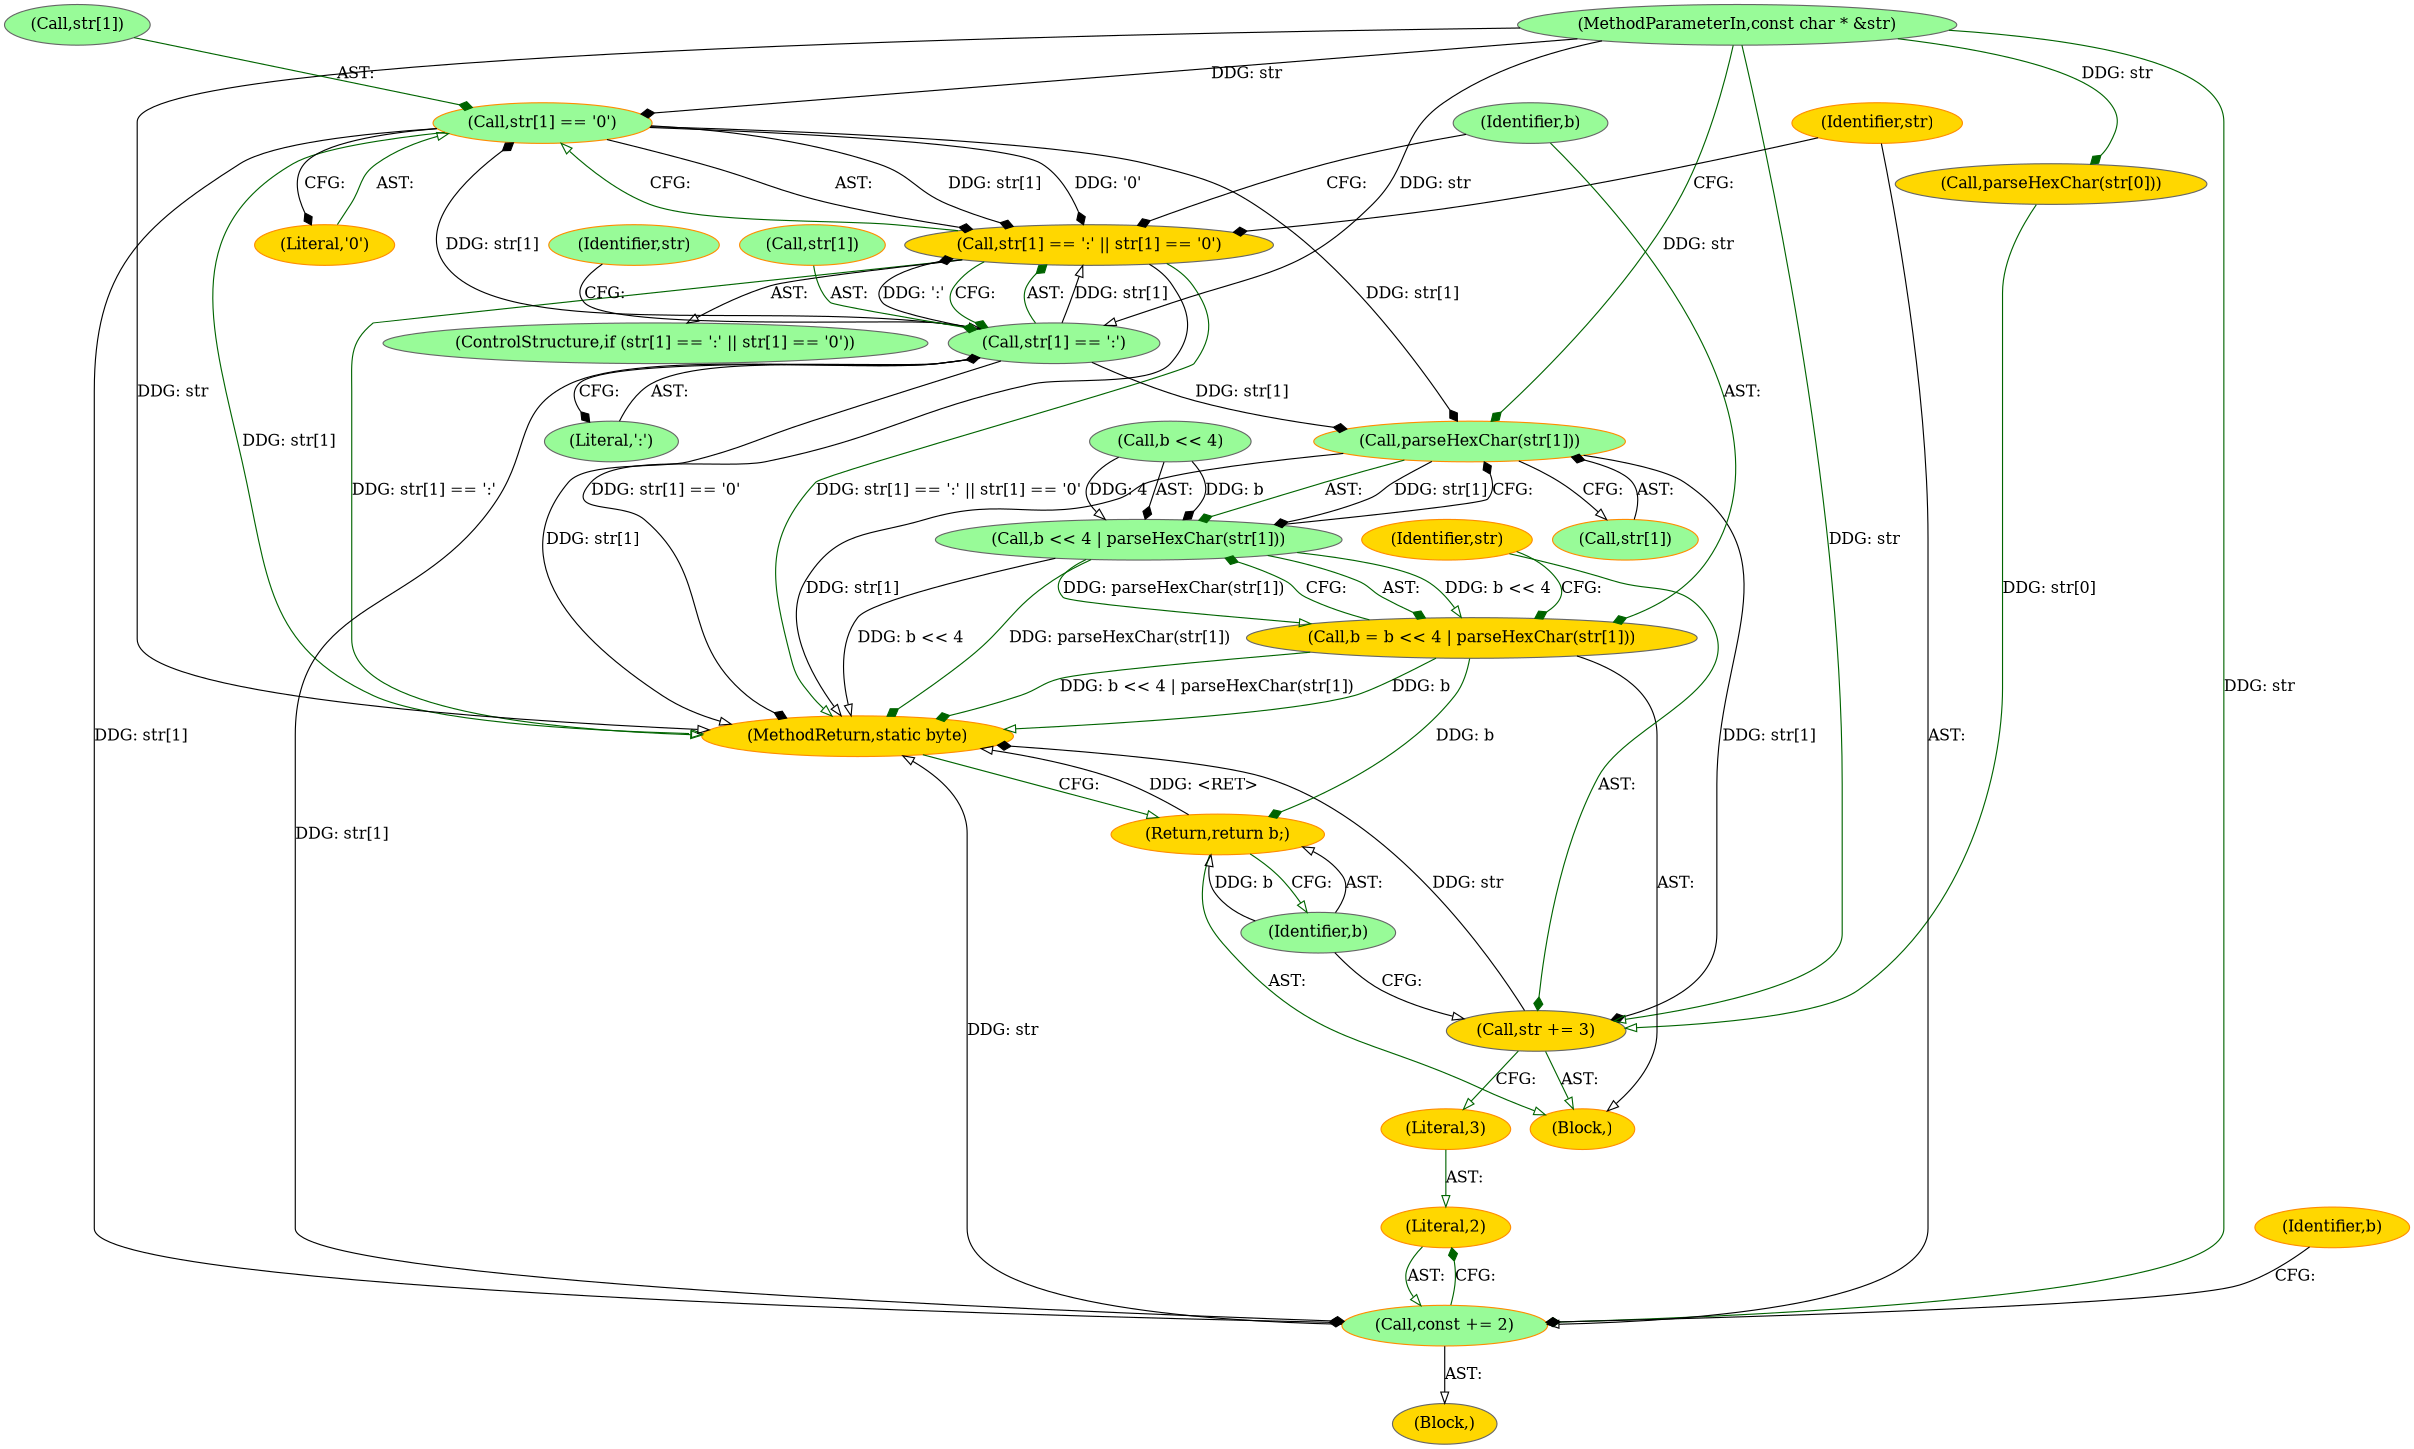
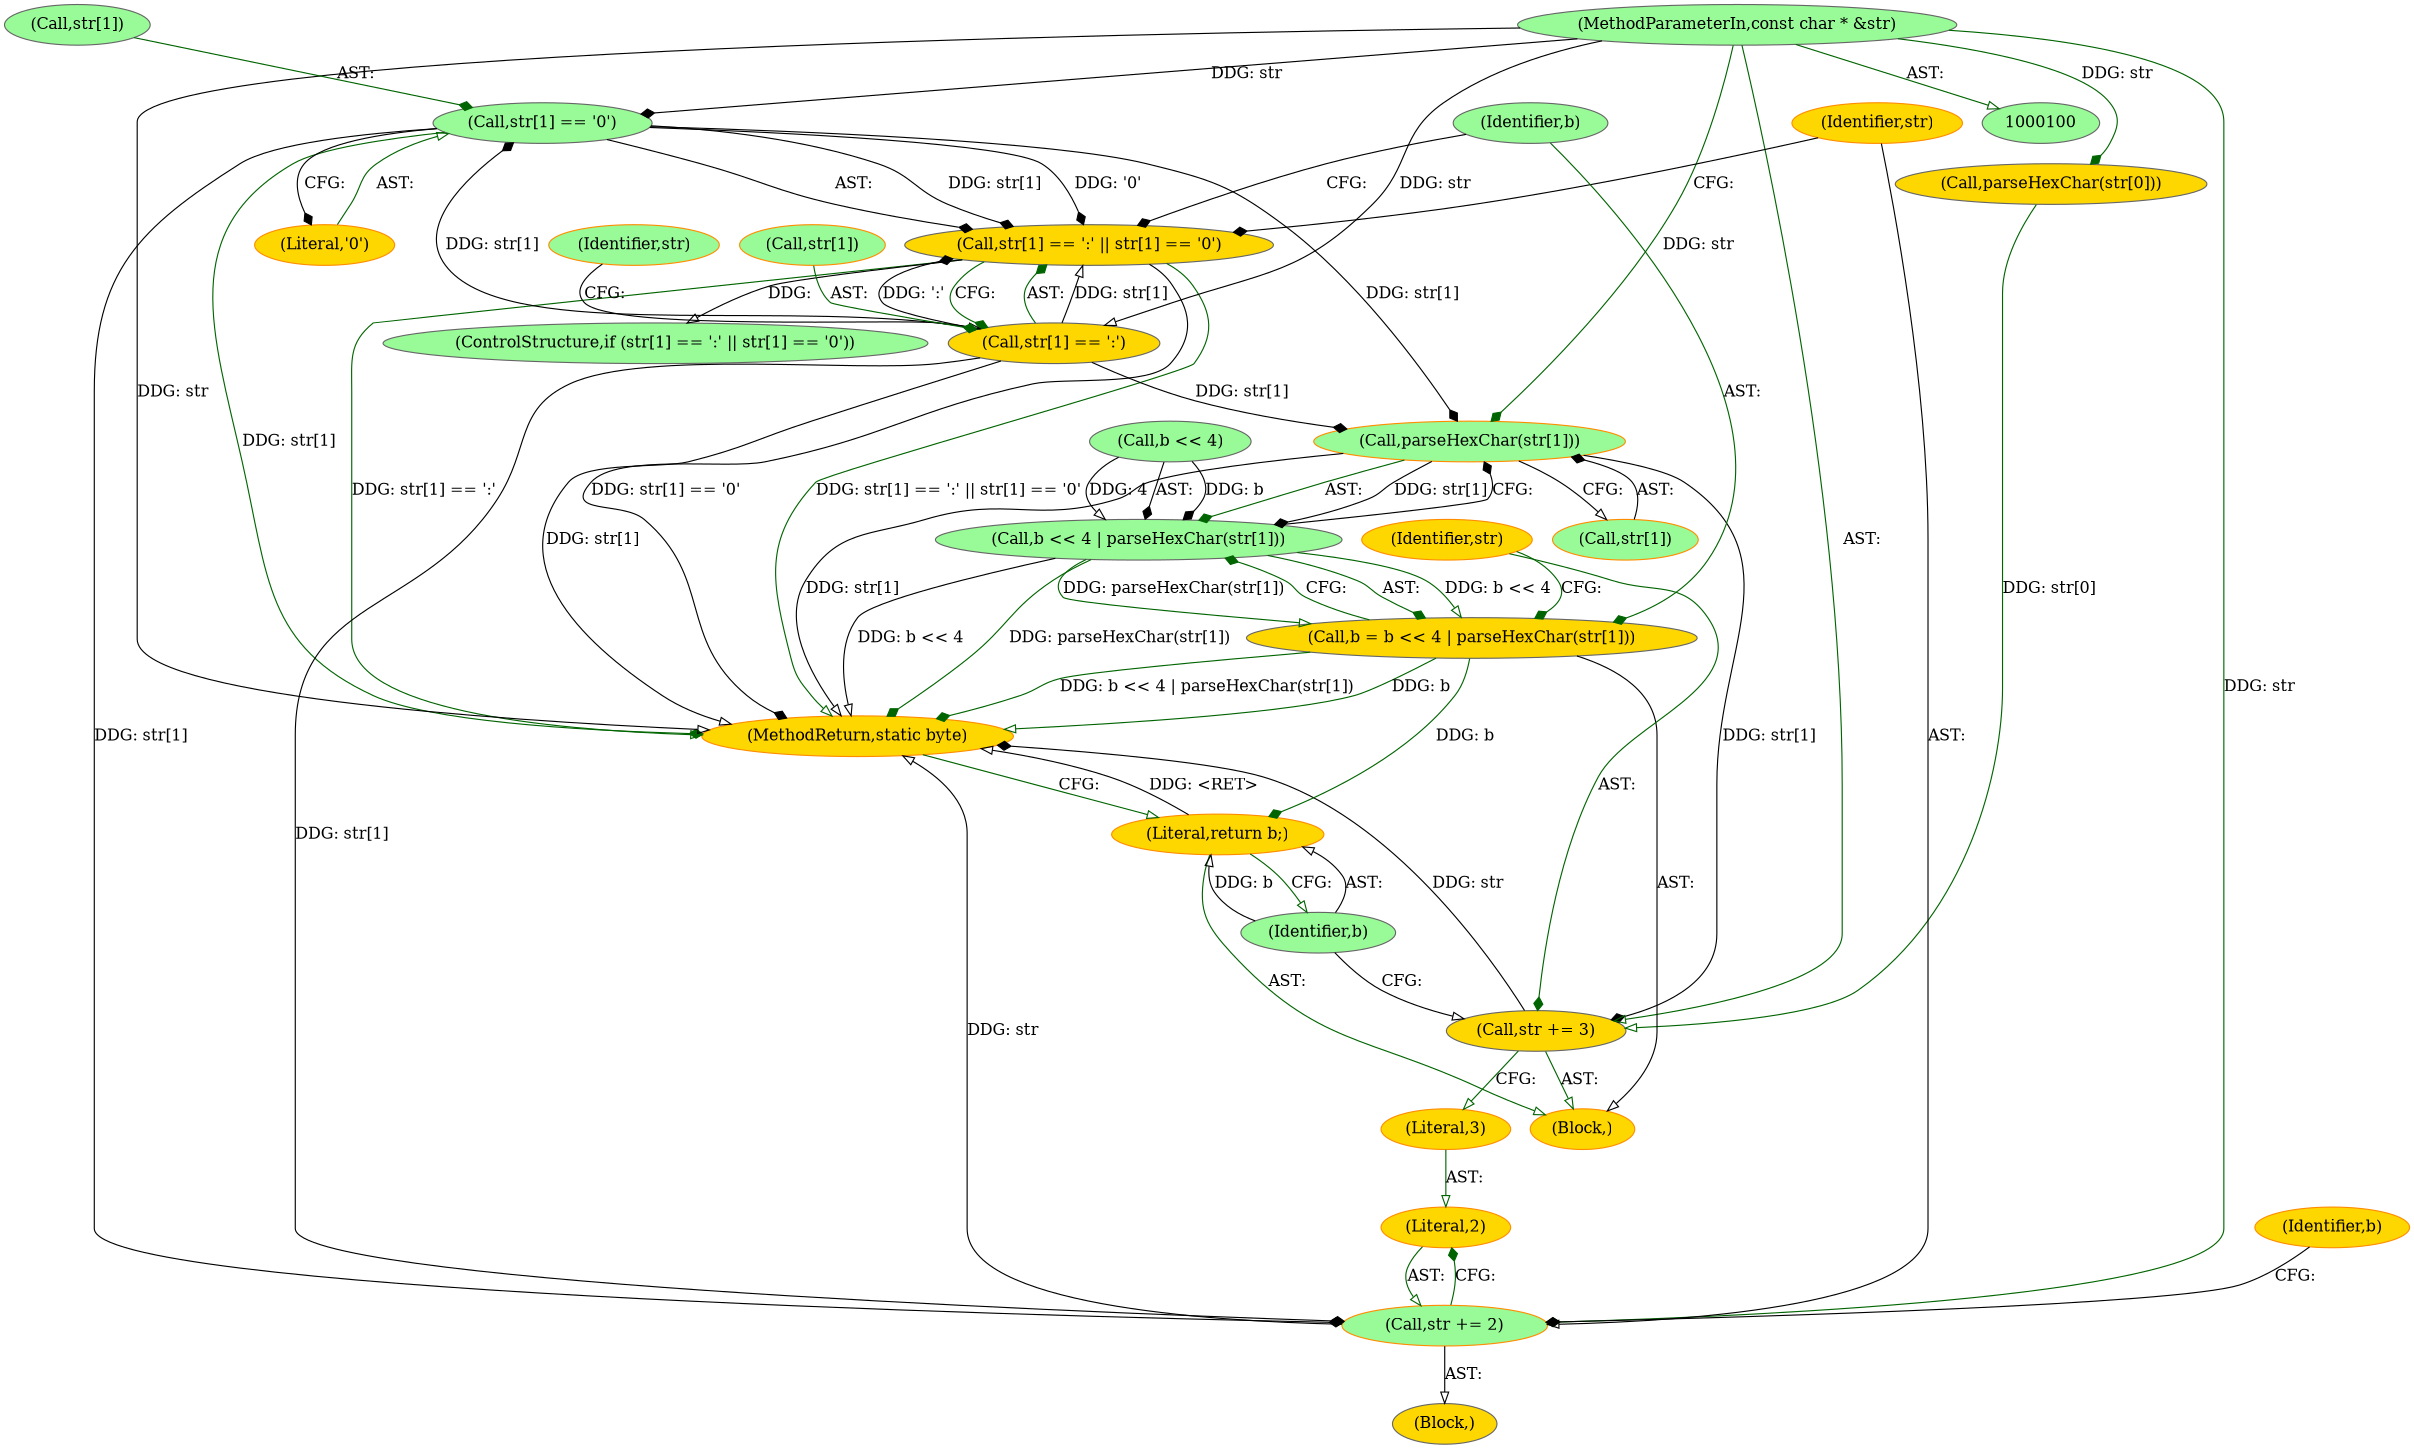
(543, 123) -> (543, 123)
none -> (2041, 123)
(755, 219) -> none
(792, 294) -> (792, 294)
(1054, 343) -> (1054, 343)
(611, 442) -> none
(254, 518) -> (254, 518)
(1865, 540) -> (1865, 540)
(1218, 834) -> (1218, 834)
(1445, 1326) -> (1445, 1326)
